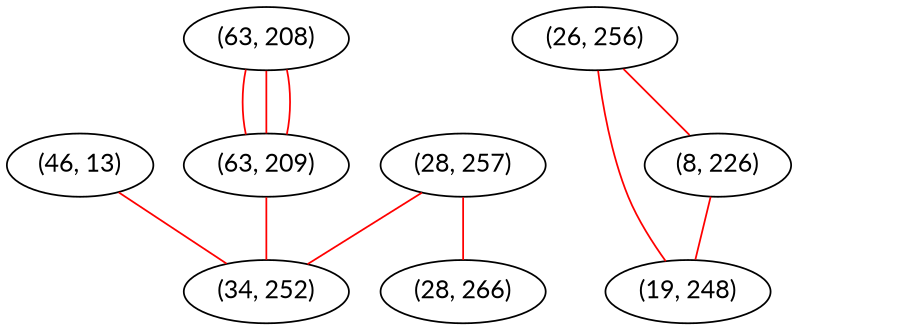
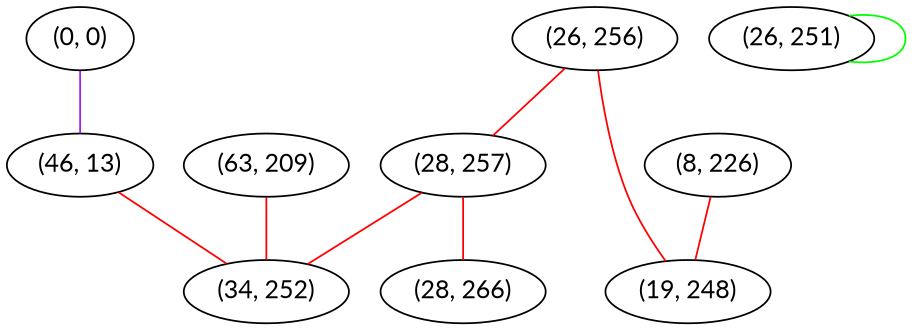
none -> (80, 39)
(266, 39) -> none
none -> (792, 39)
(656, 102) -> (529, 102)
